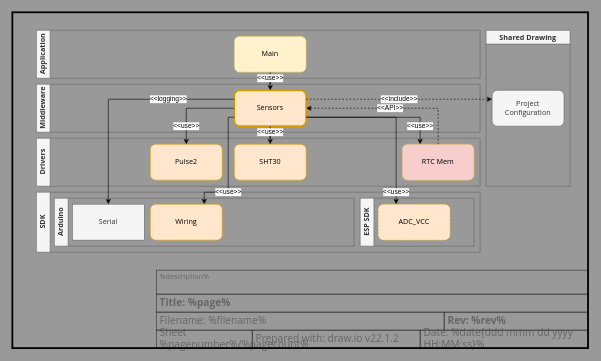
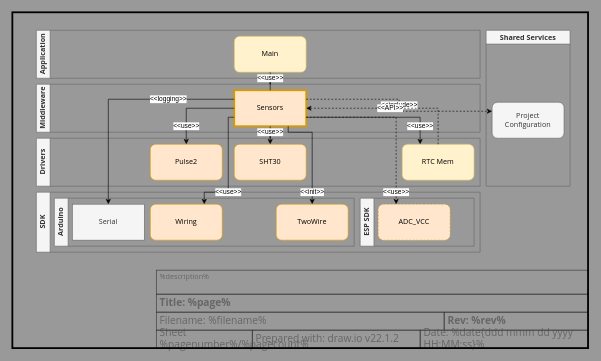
(528, 38) -> (528, 38)
(270, 86) -> (270, 88)
(270, 108) -> (270, 108)
(528, 108) -> (528, 120)
(396, 159) -> (396, 159)
(438, 162) -> (438, 162)
none -> (312, 194)
none -> (312, 222)
